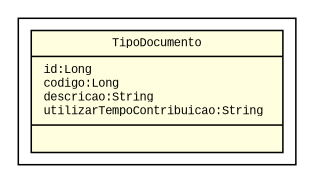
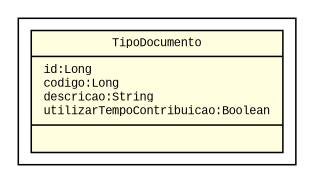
(154, 111) -> (157, 111)
